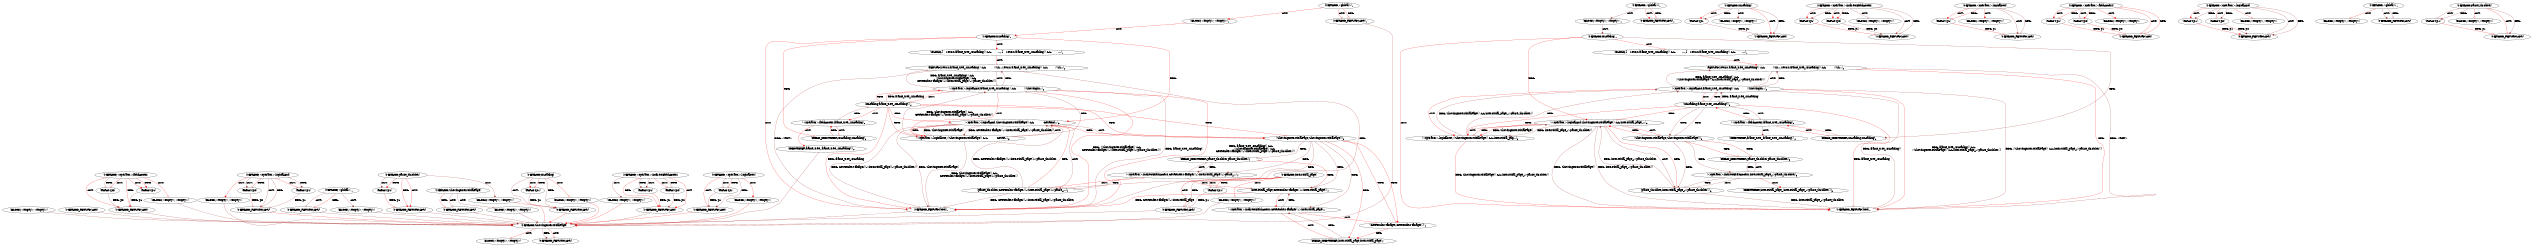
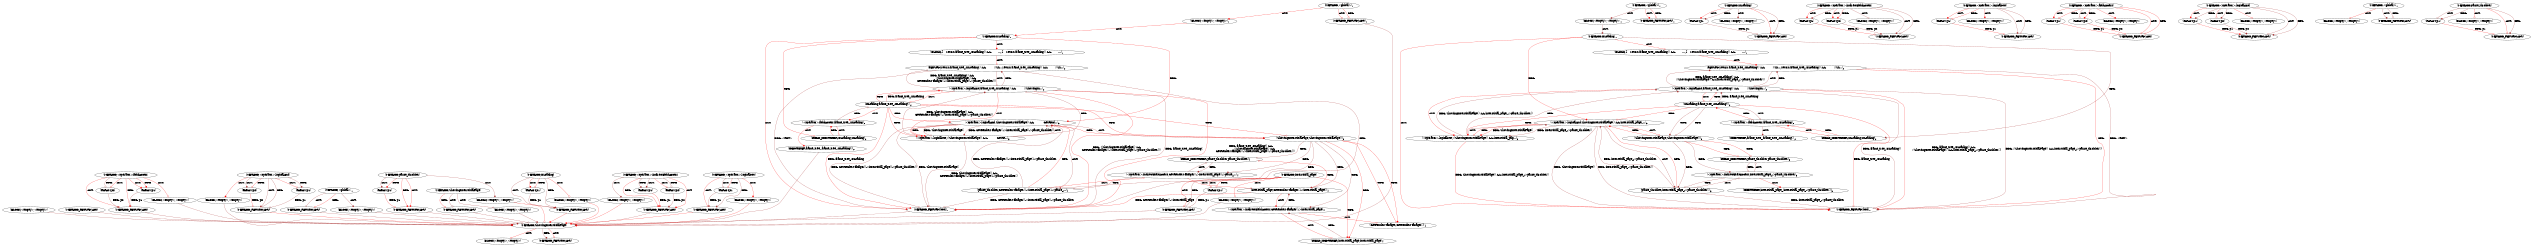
(1373, 233) -> (1347, 196)
